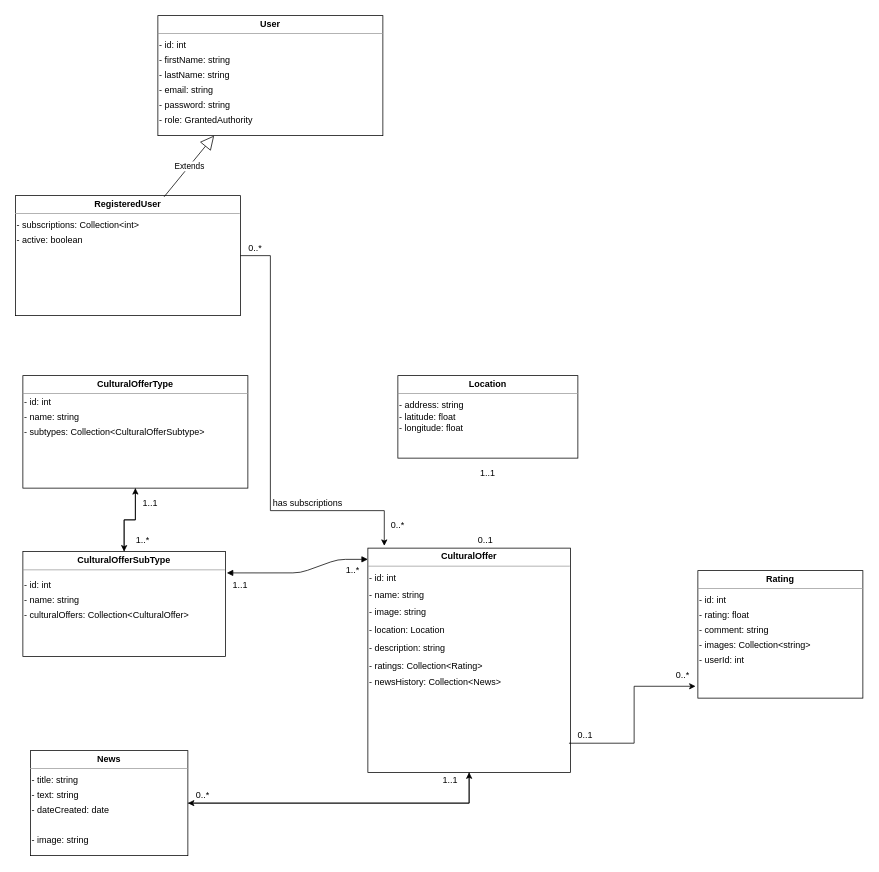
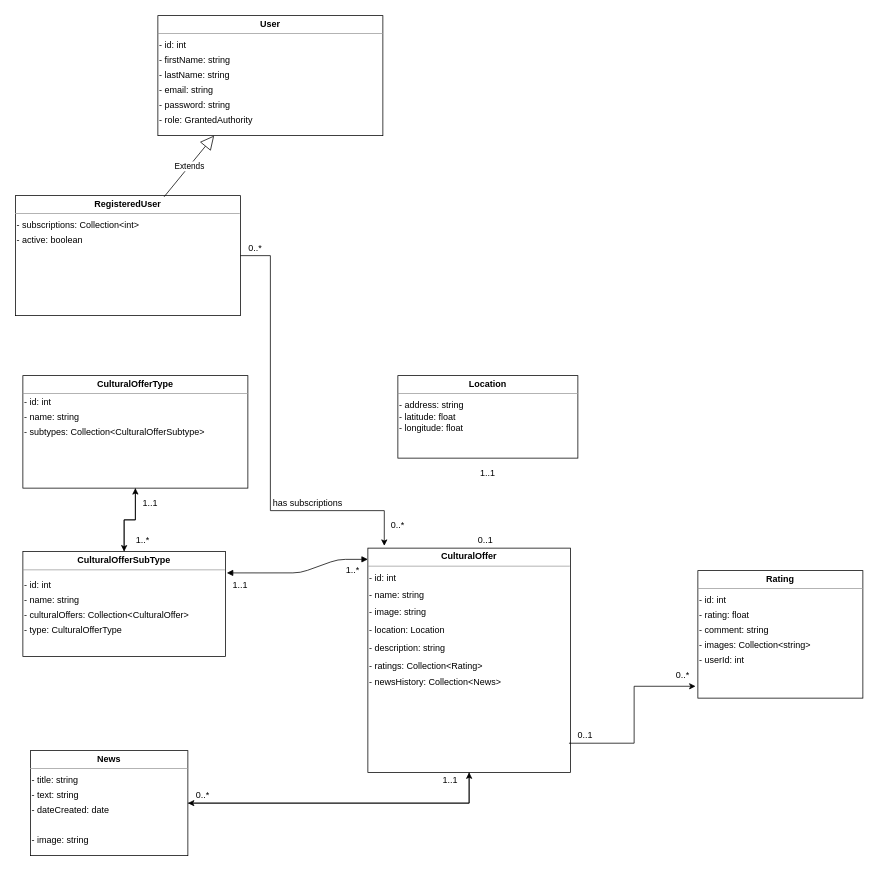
none -> (124, 630)
